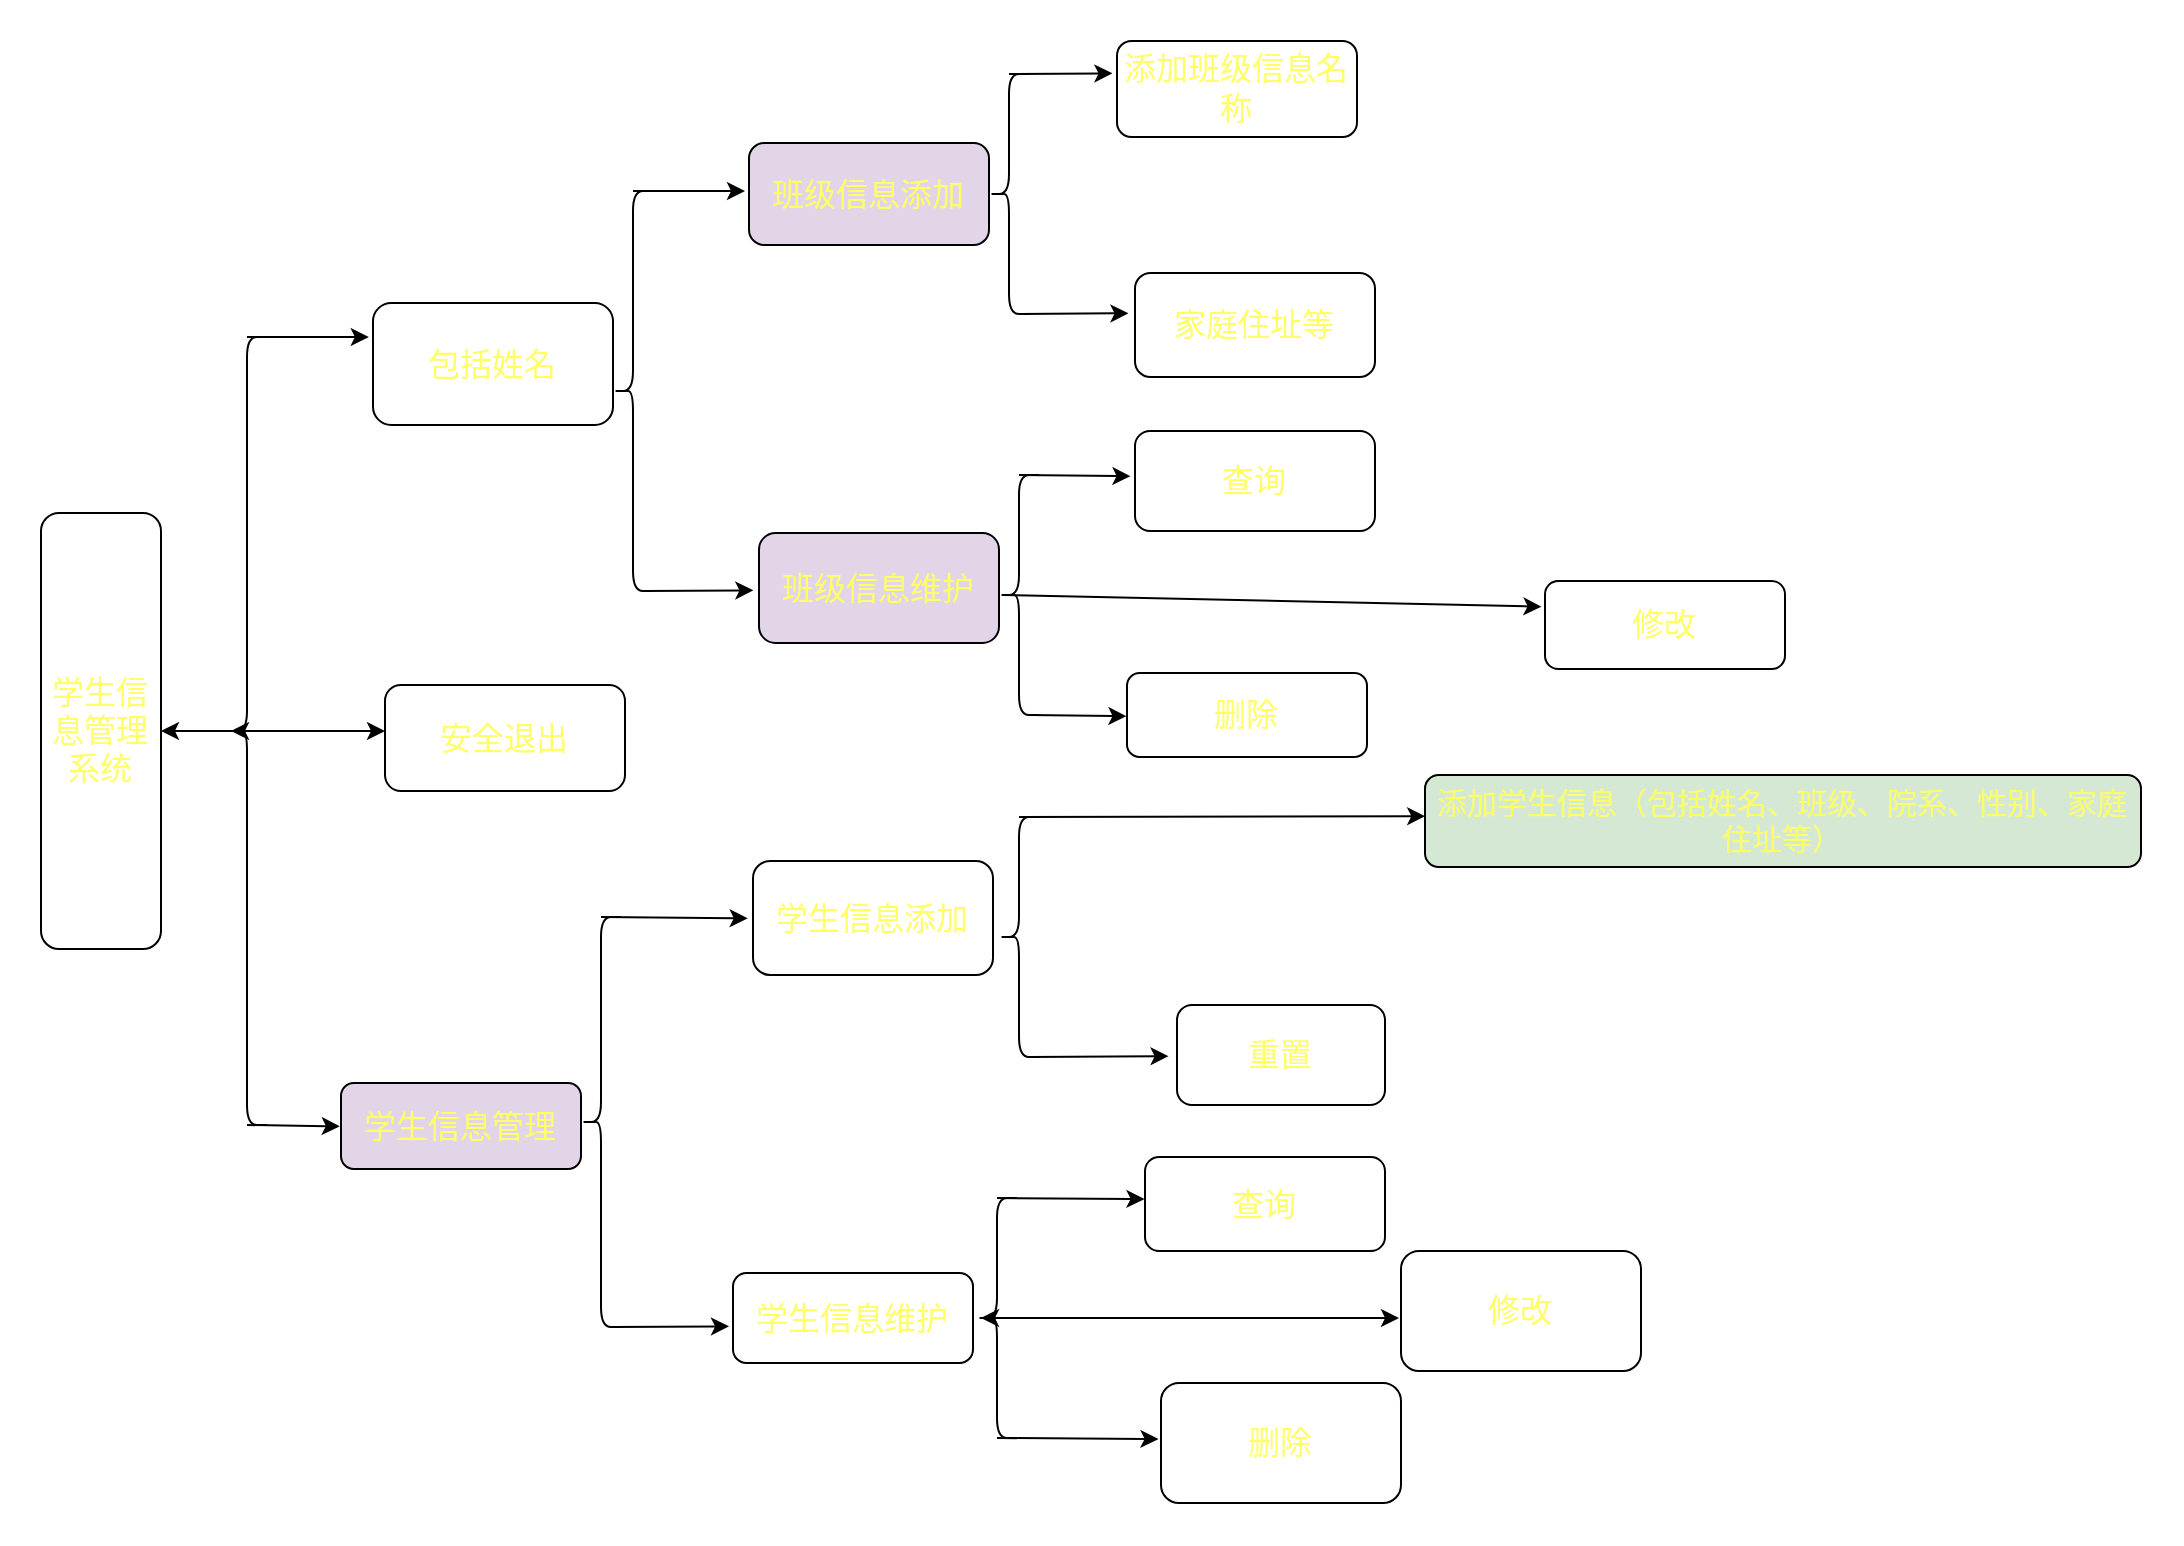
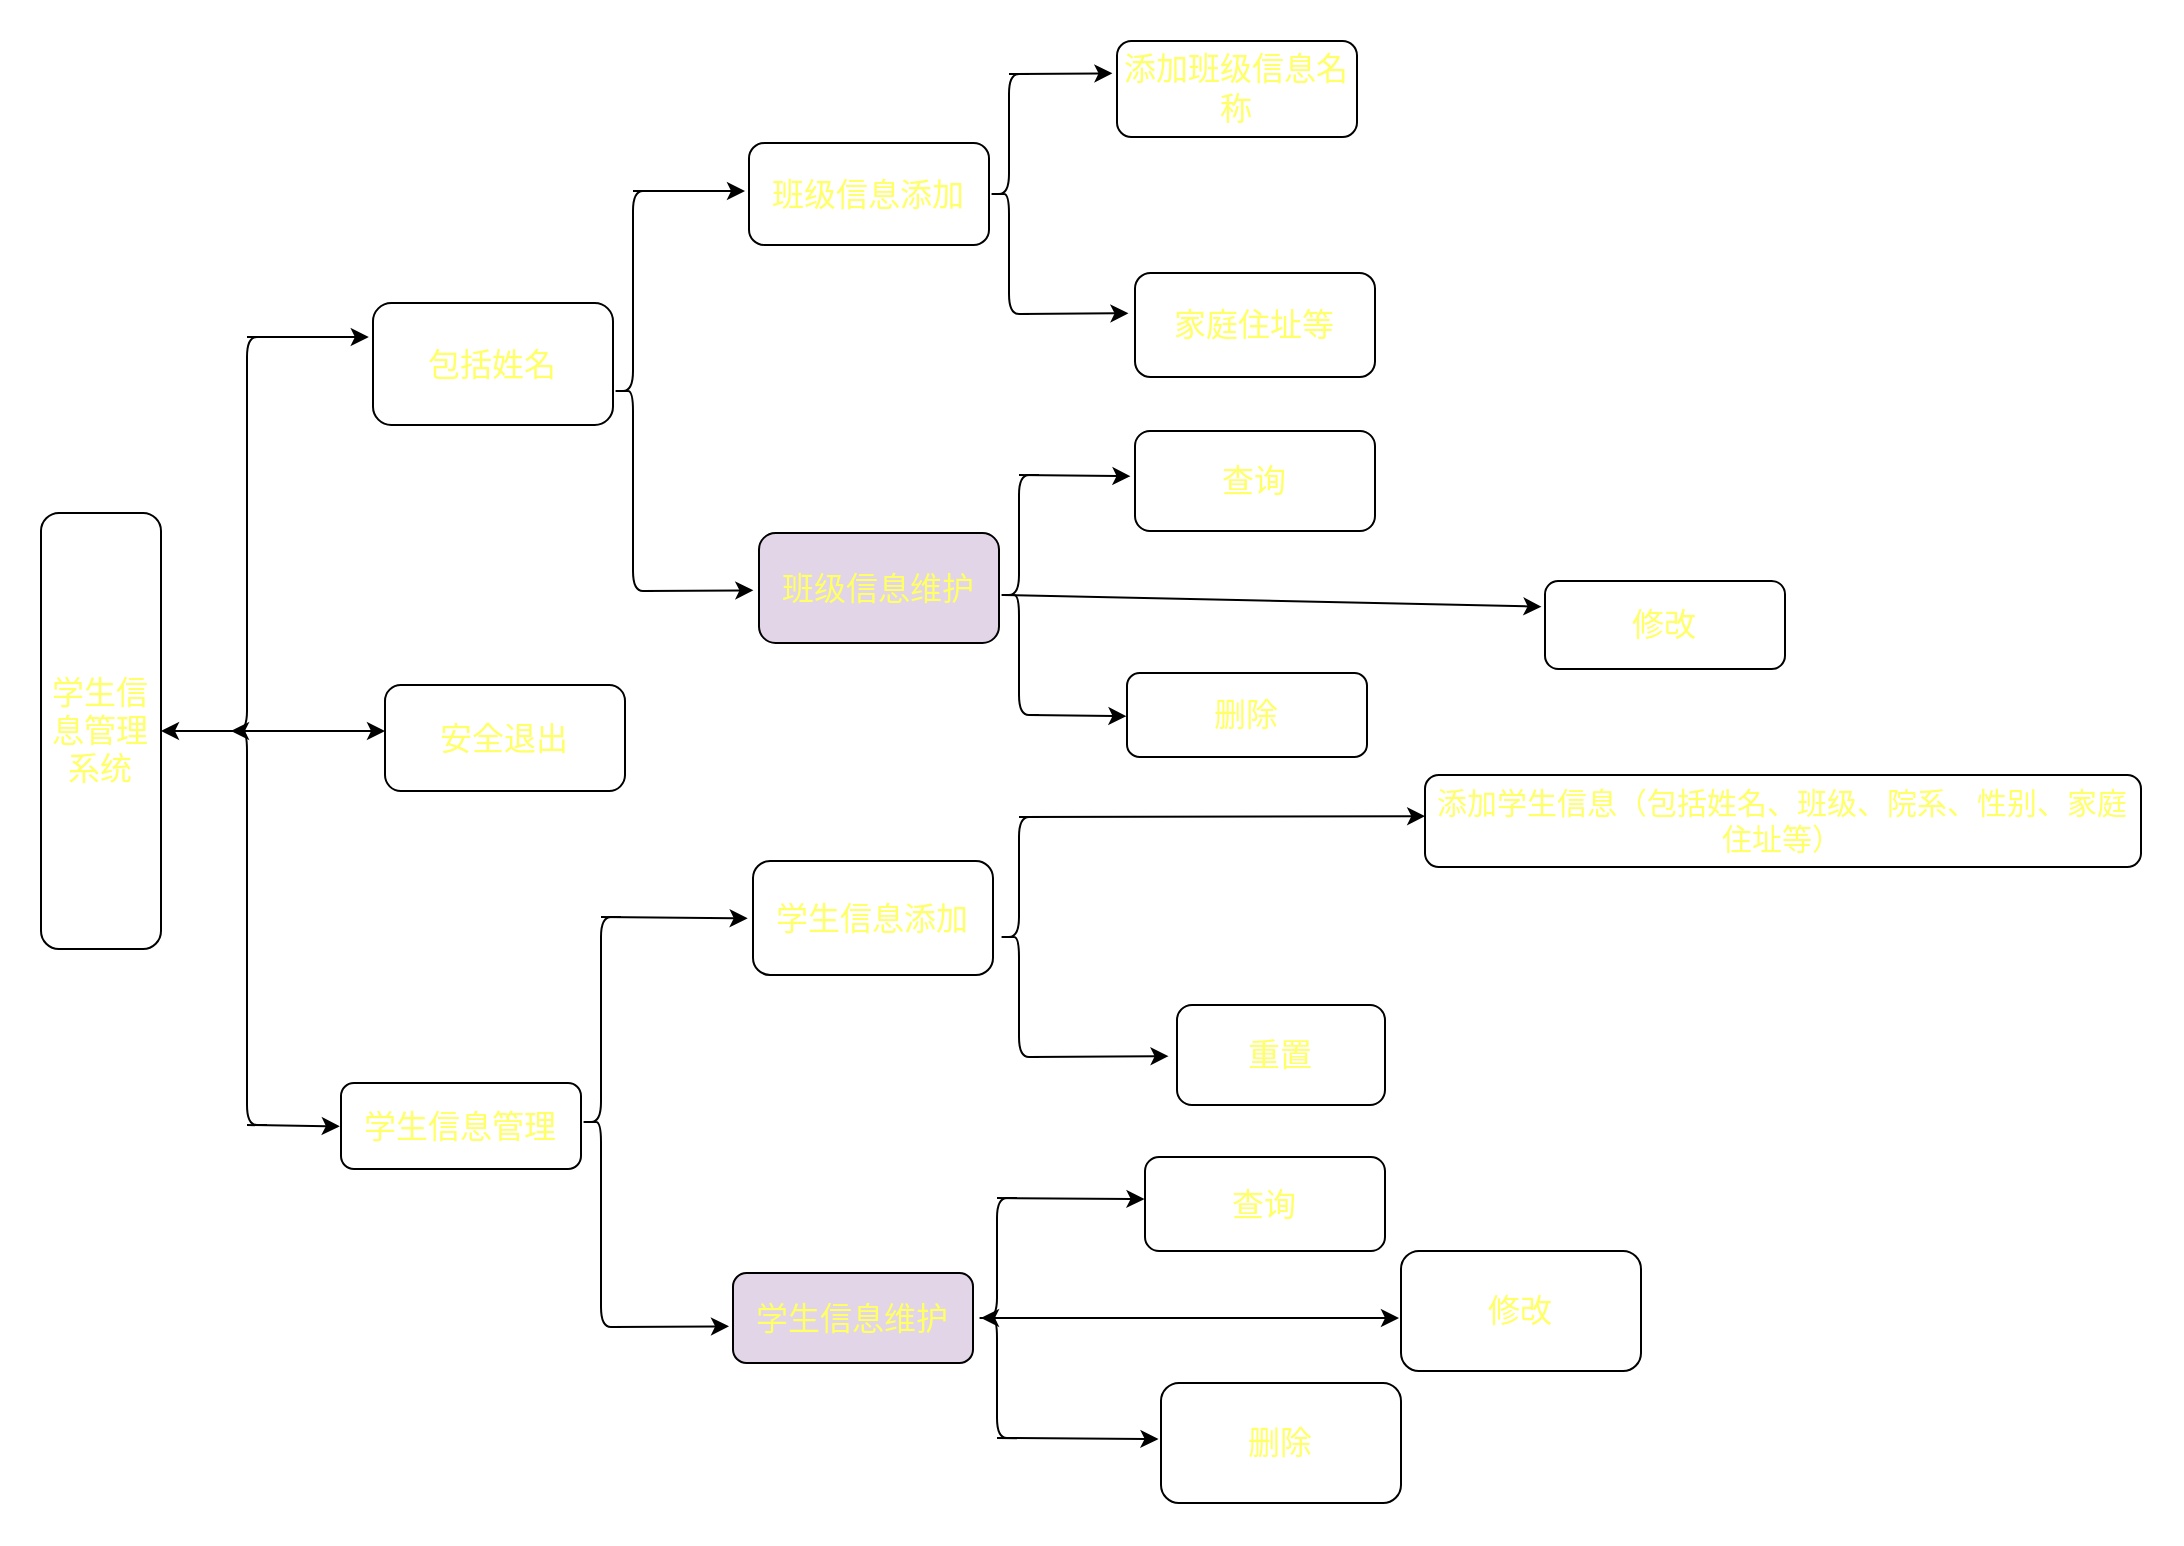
(869, 194) -> (869, 194)
(1783, 821) -> (1783, 821)
(461, 1126) -> (461, 1126)
(853, 1318) -> (853, 1318)
